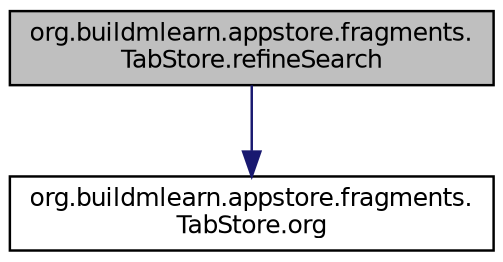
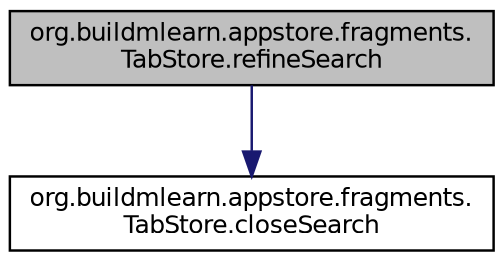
(252, 213) -> (252, 213)
